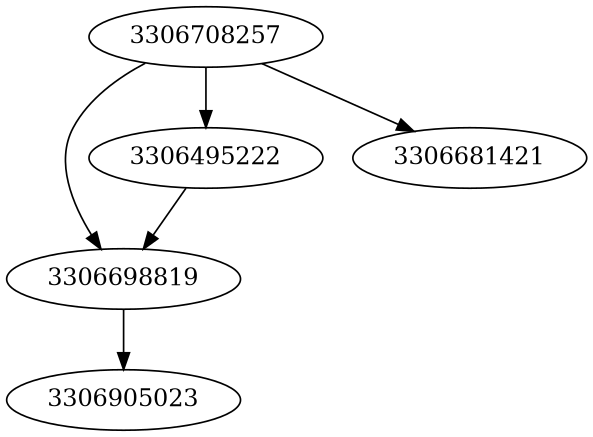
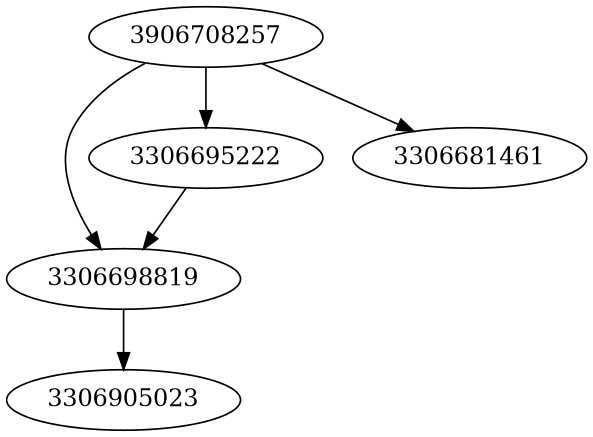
(206, 37) -> (206, 37)
(206, 158) -> (206, 158)
(470, 158) -> (470, 158)
